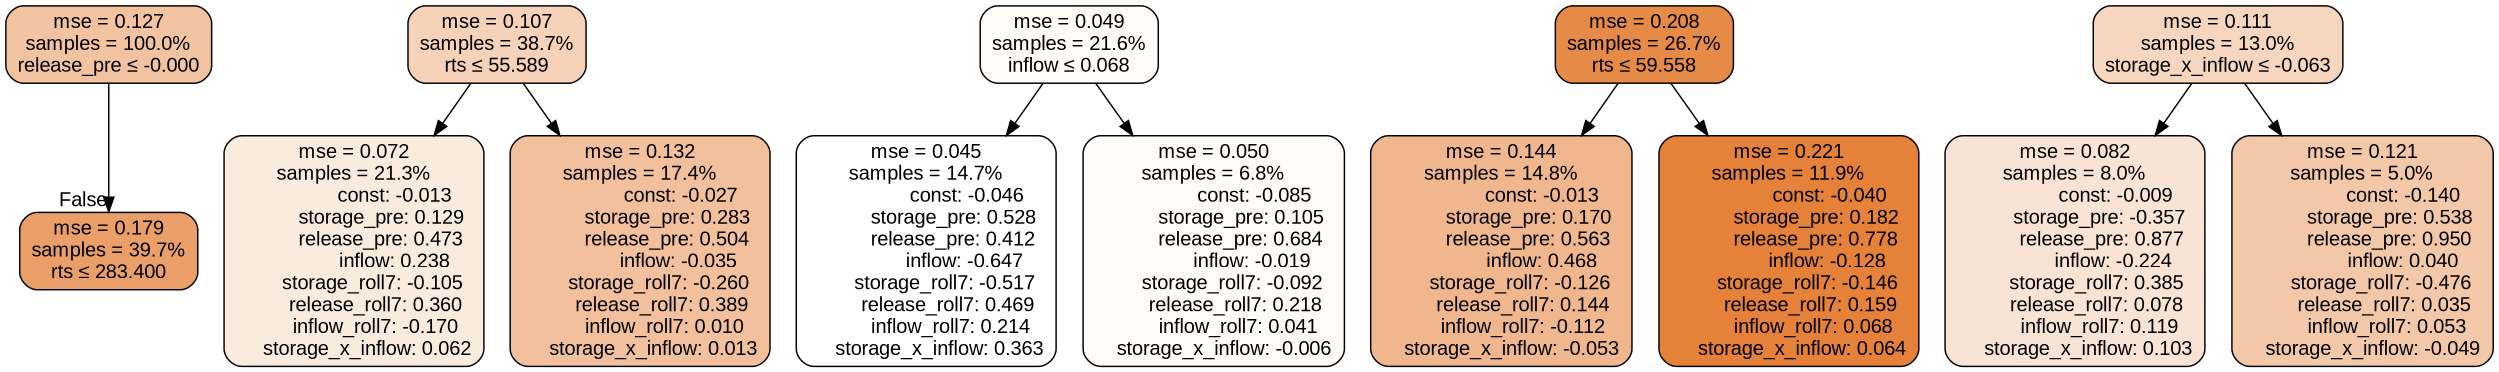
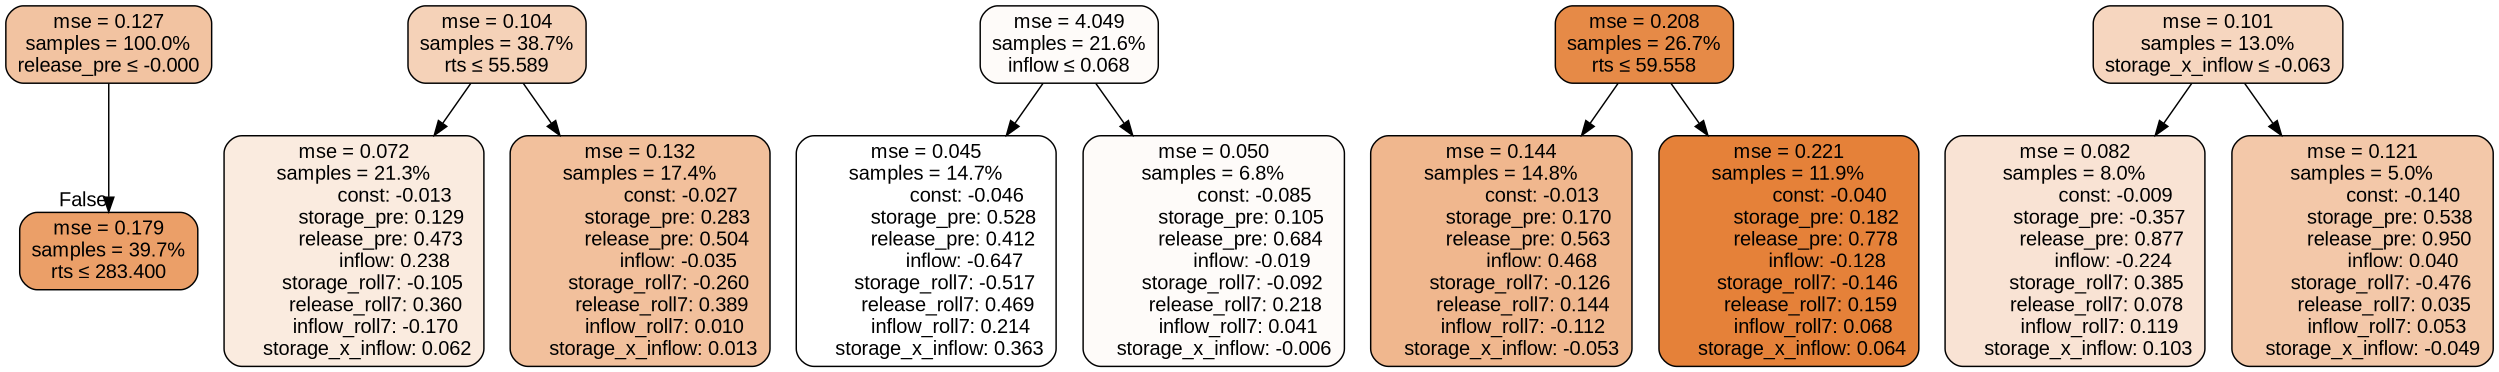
(497, 45) -> (497, 45)
(1069, 45) -> (1069, 45)
(2218, 45) -> (2218, 45)
